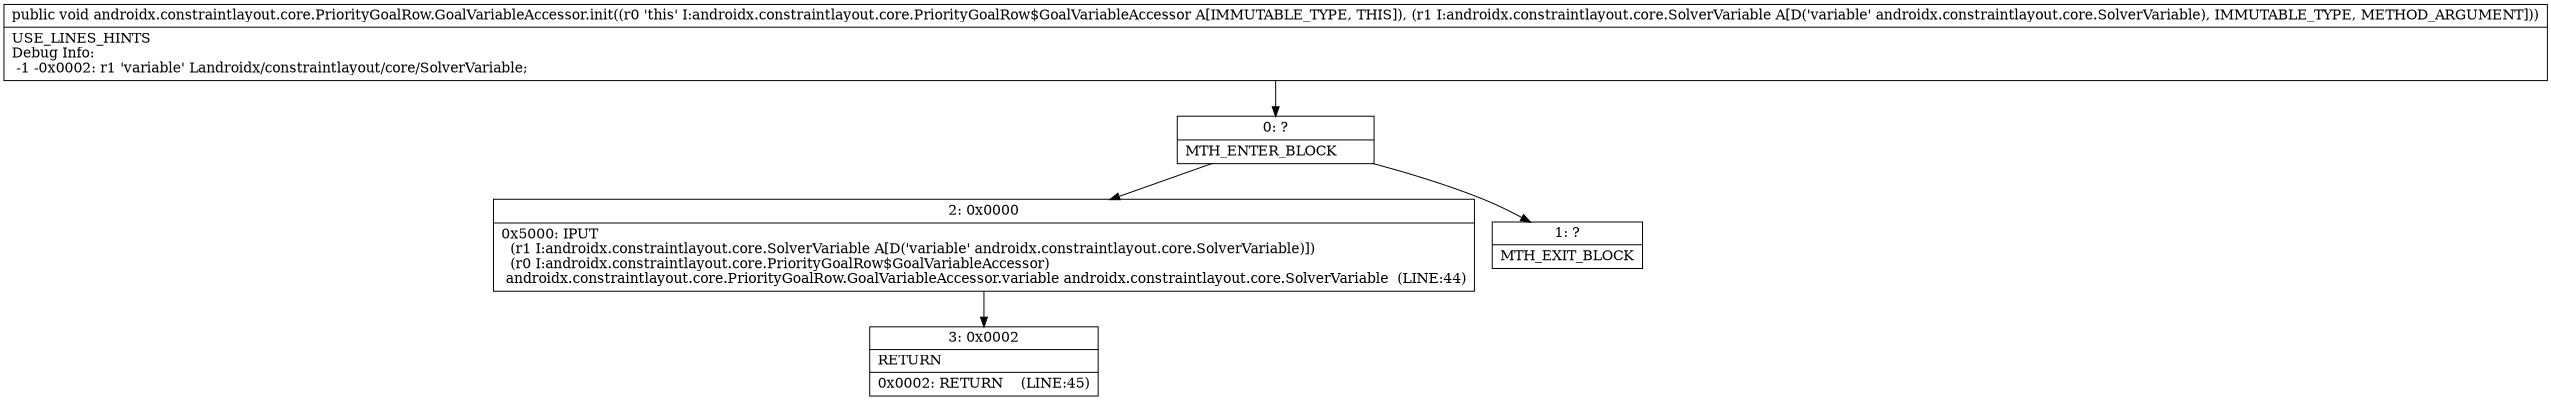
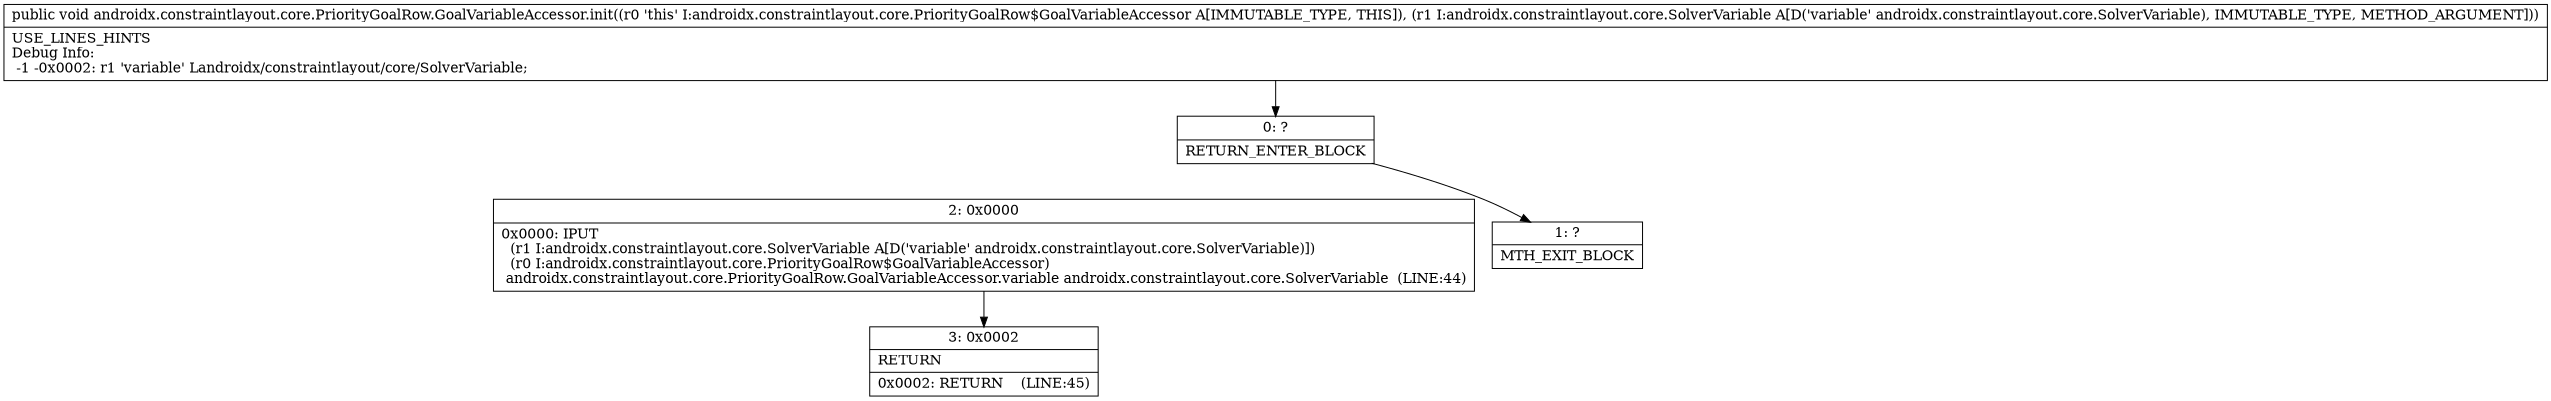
(1261, 151) -> (1276, 151)
(1166, 180) -> none
(554, 234) -> (554, 234)
